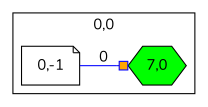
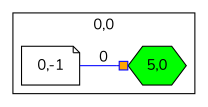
(157, 66) -> (157, 66)
